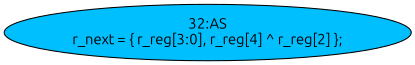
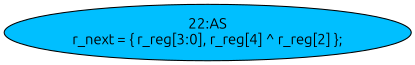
(208, 33) -> (208, 33)
